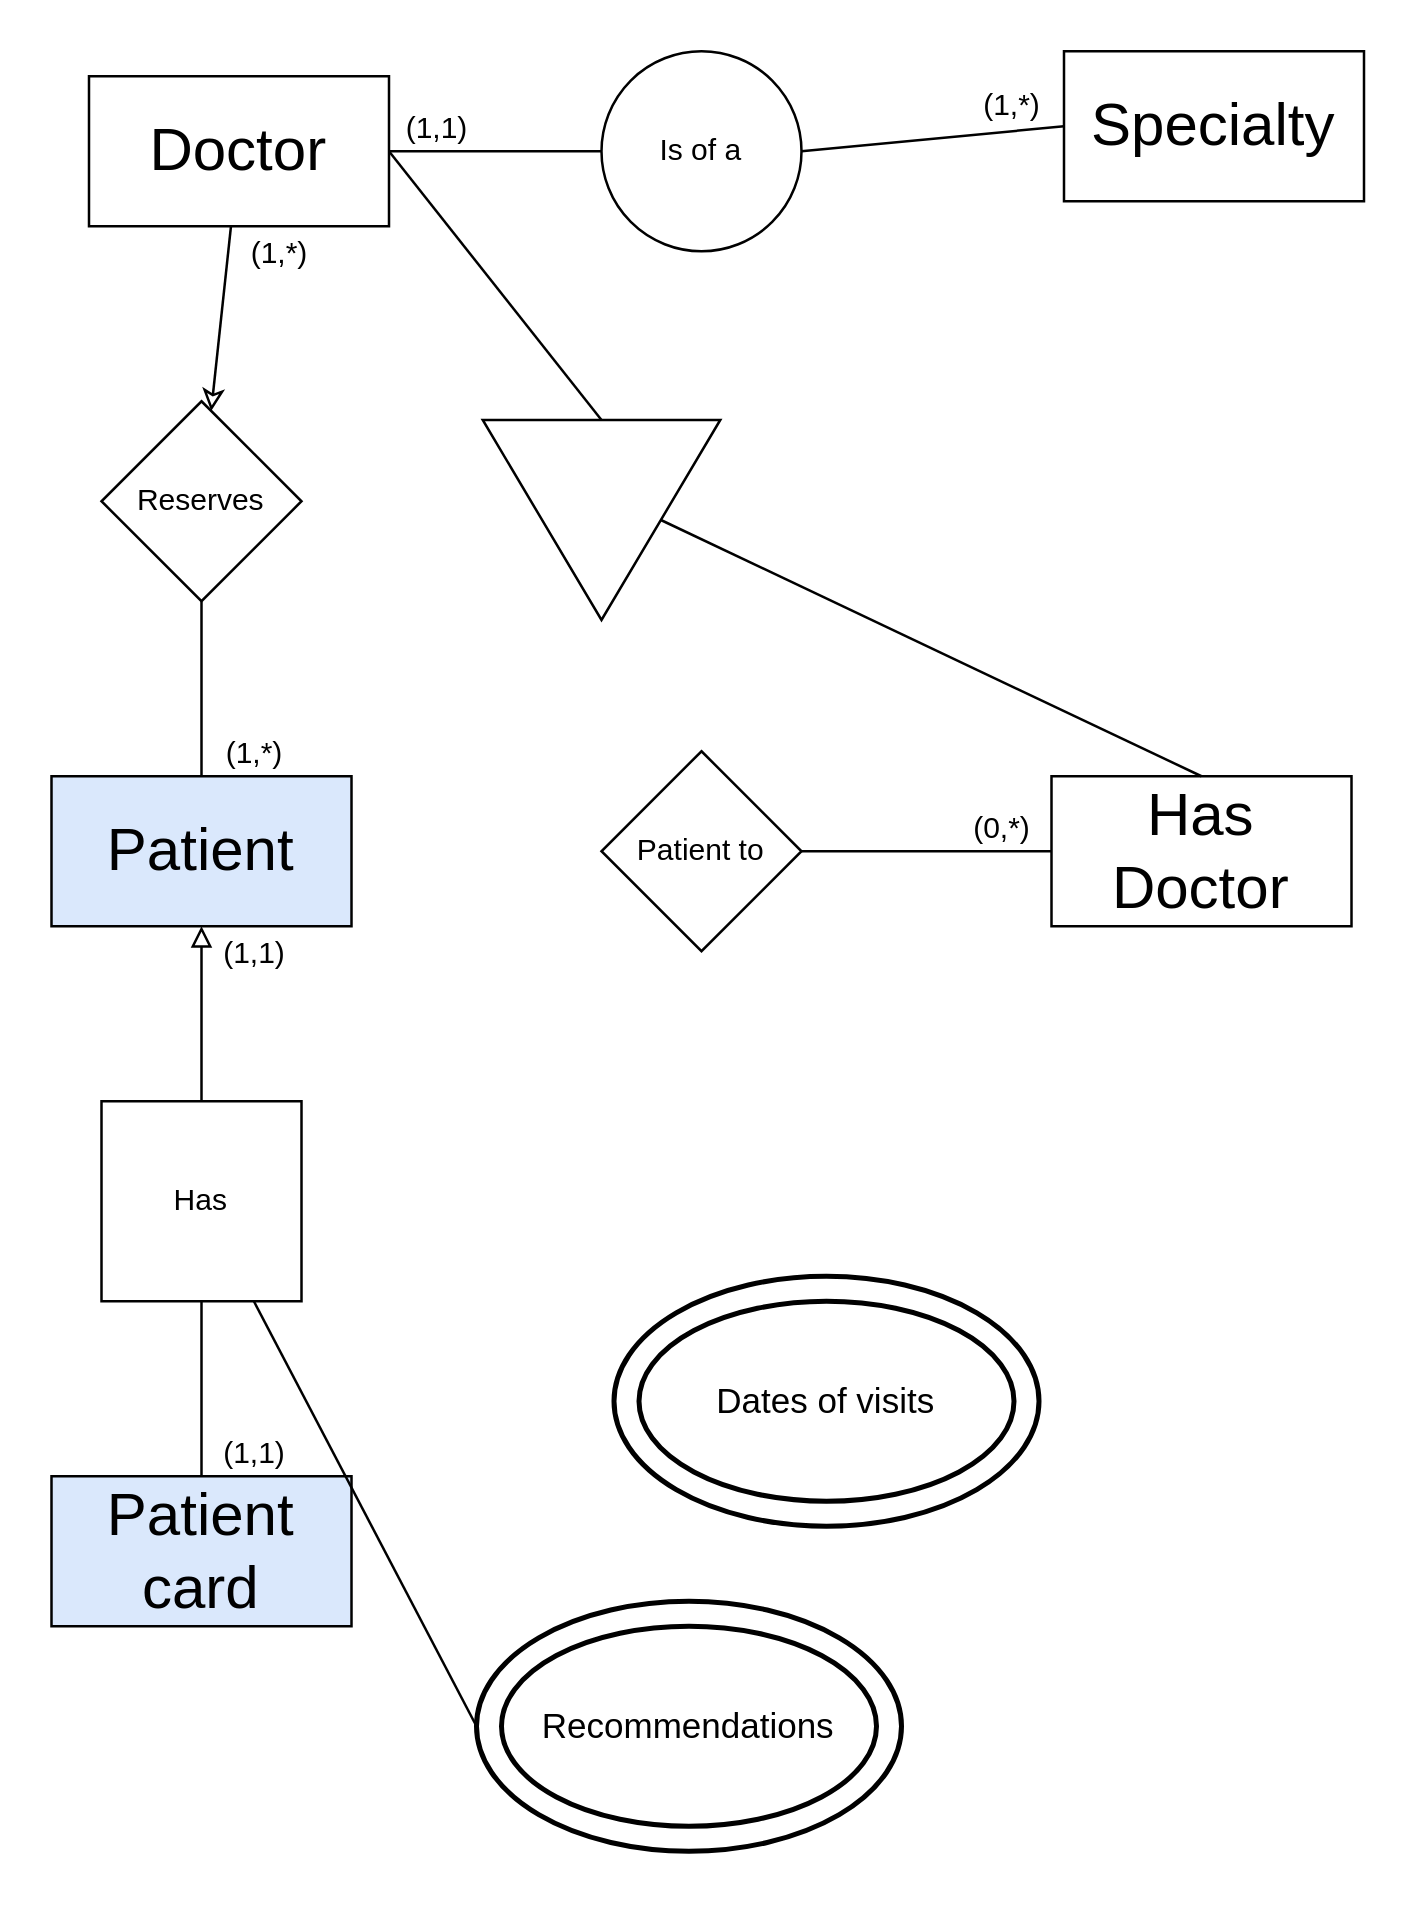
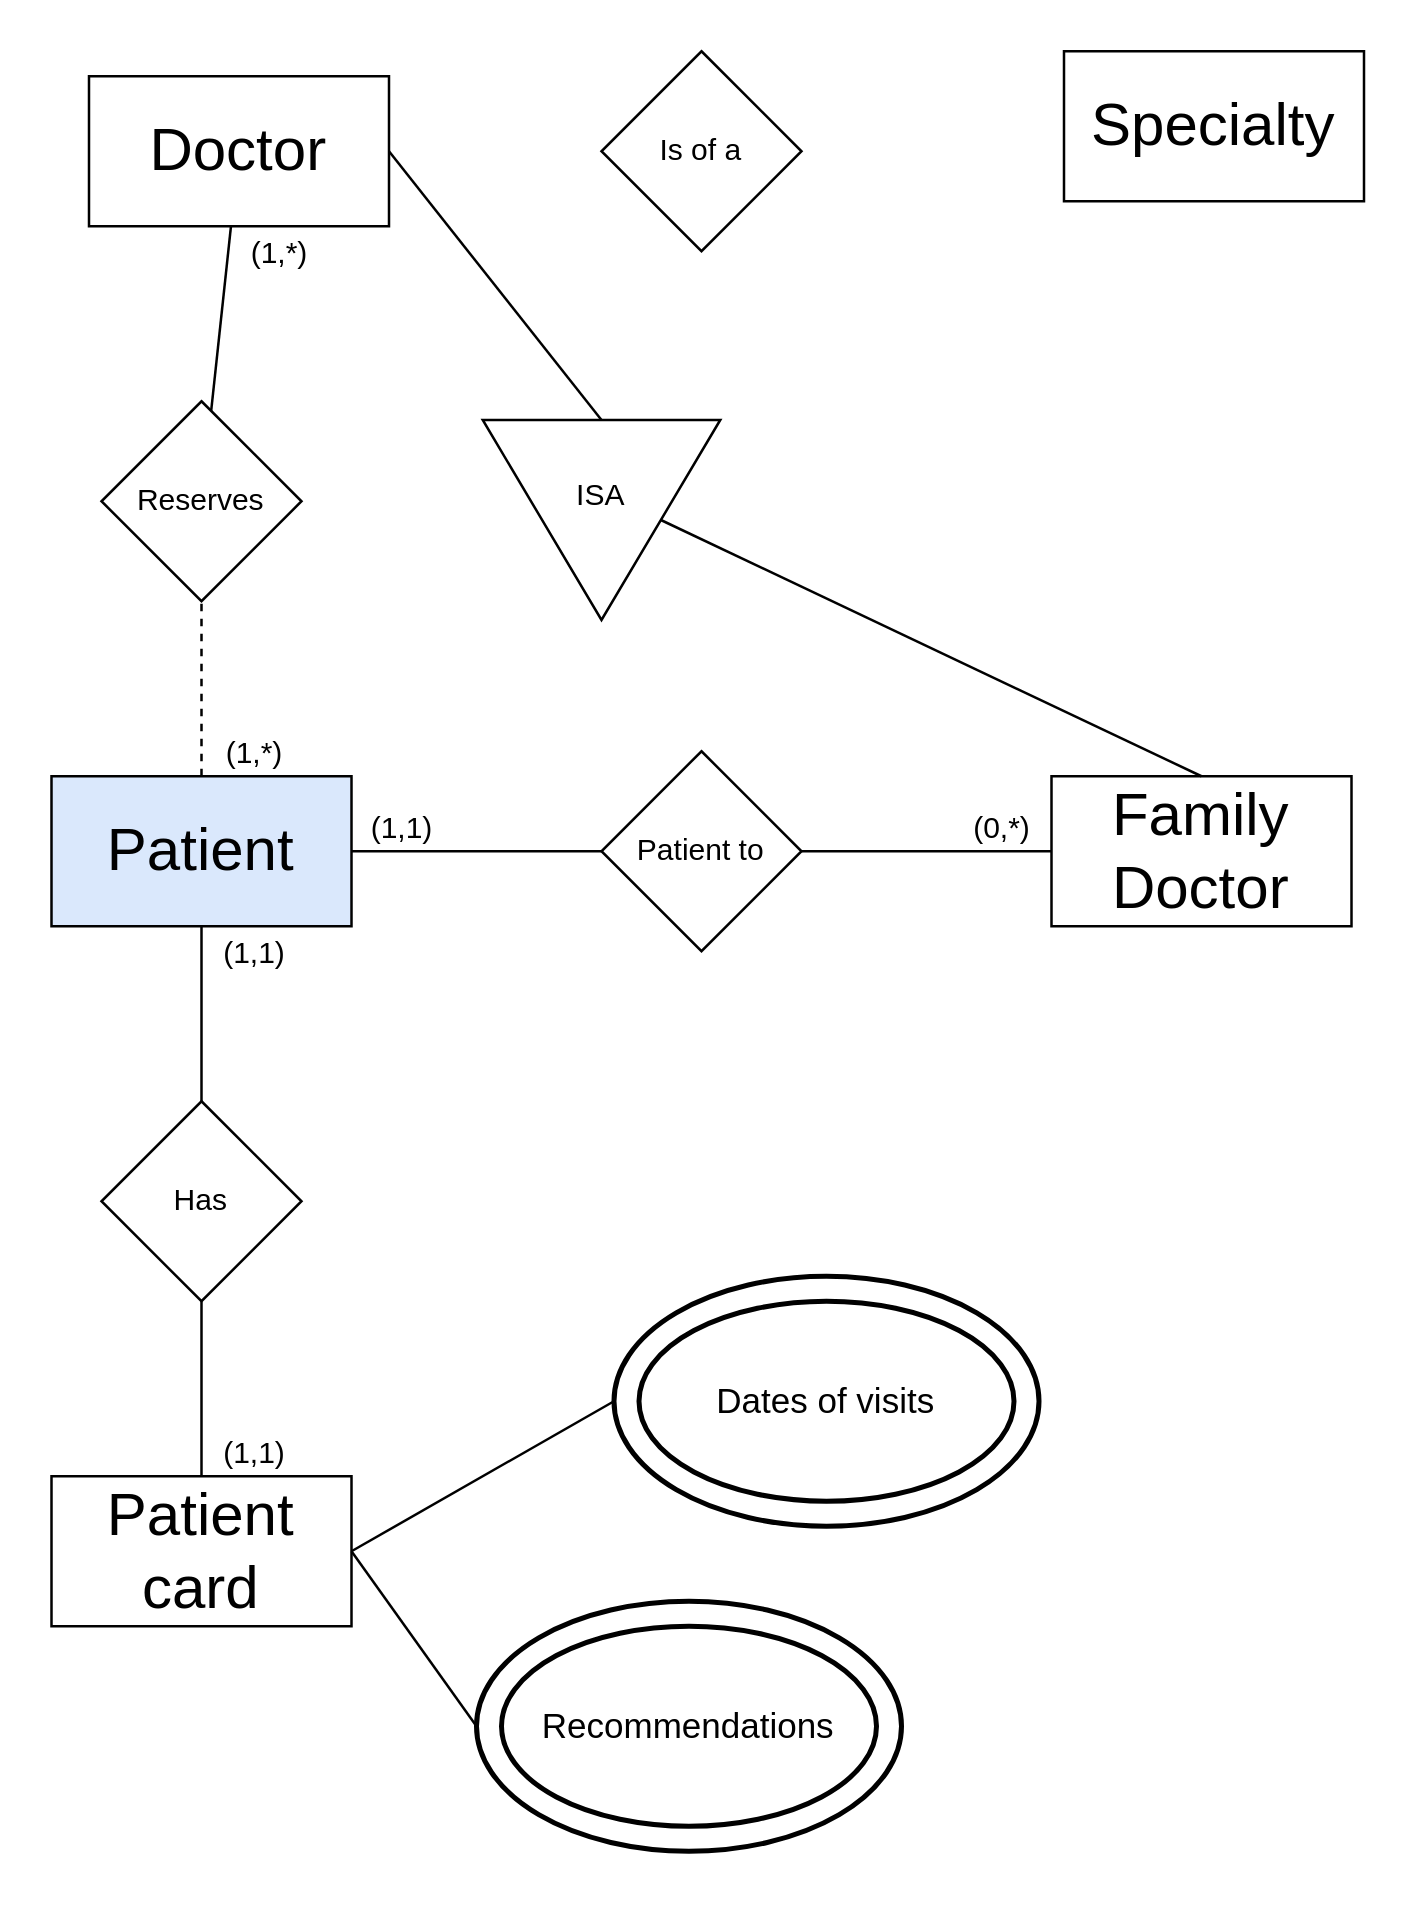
(932, 139) -> none
(497, 151) -> none
(701, 151) -> (701, 151)
(213, 393) -> (212, 399)
none -> (601, 495)
(201, 686) -> (201, 686)
none -> (476, 851)
(1201, 851) -> (1201, 851)
(201, 948) -> (201, 939)
(201, 1201) -> (201, 1201)
(315, 1417) -> (413, 1638)
none -> (497, 1468)
(201, 1551) -> (201, 1551)
